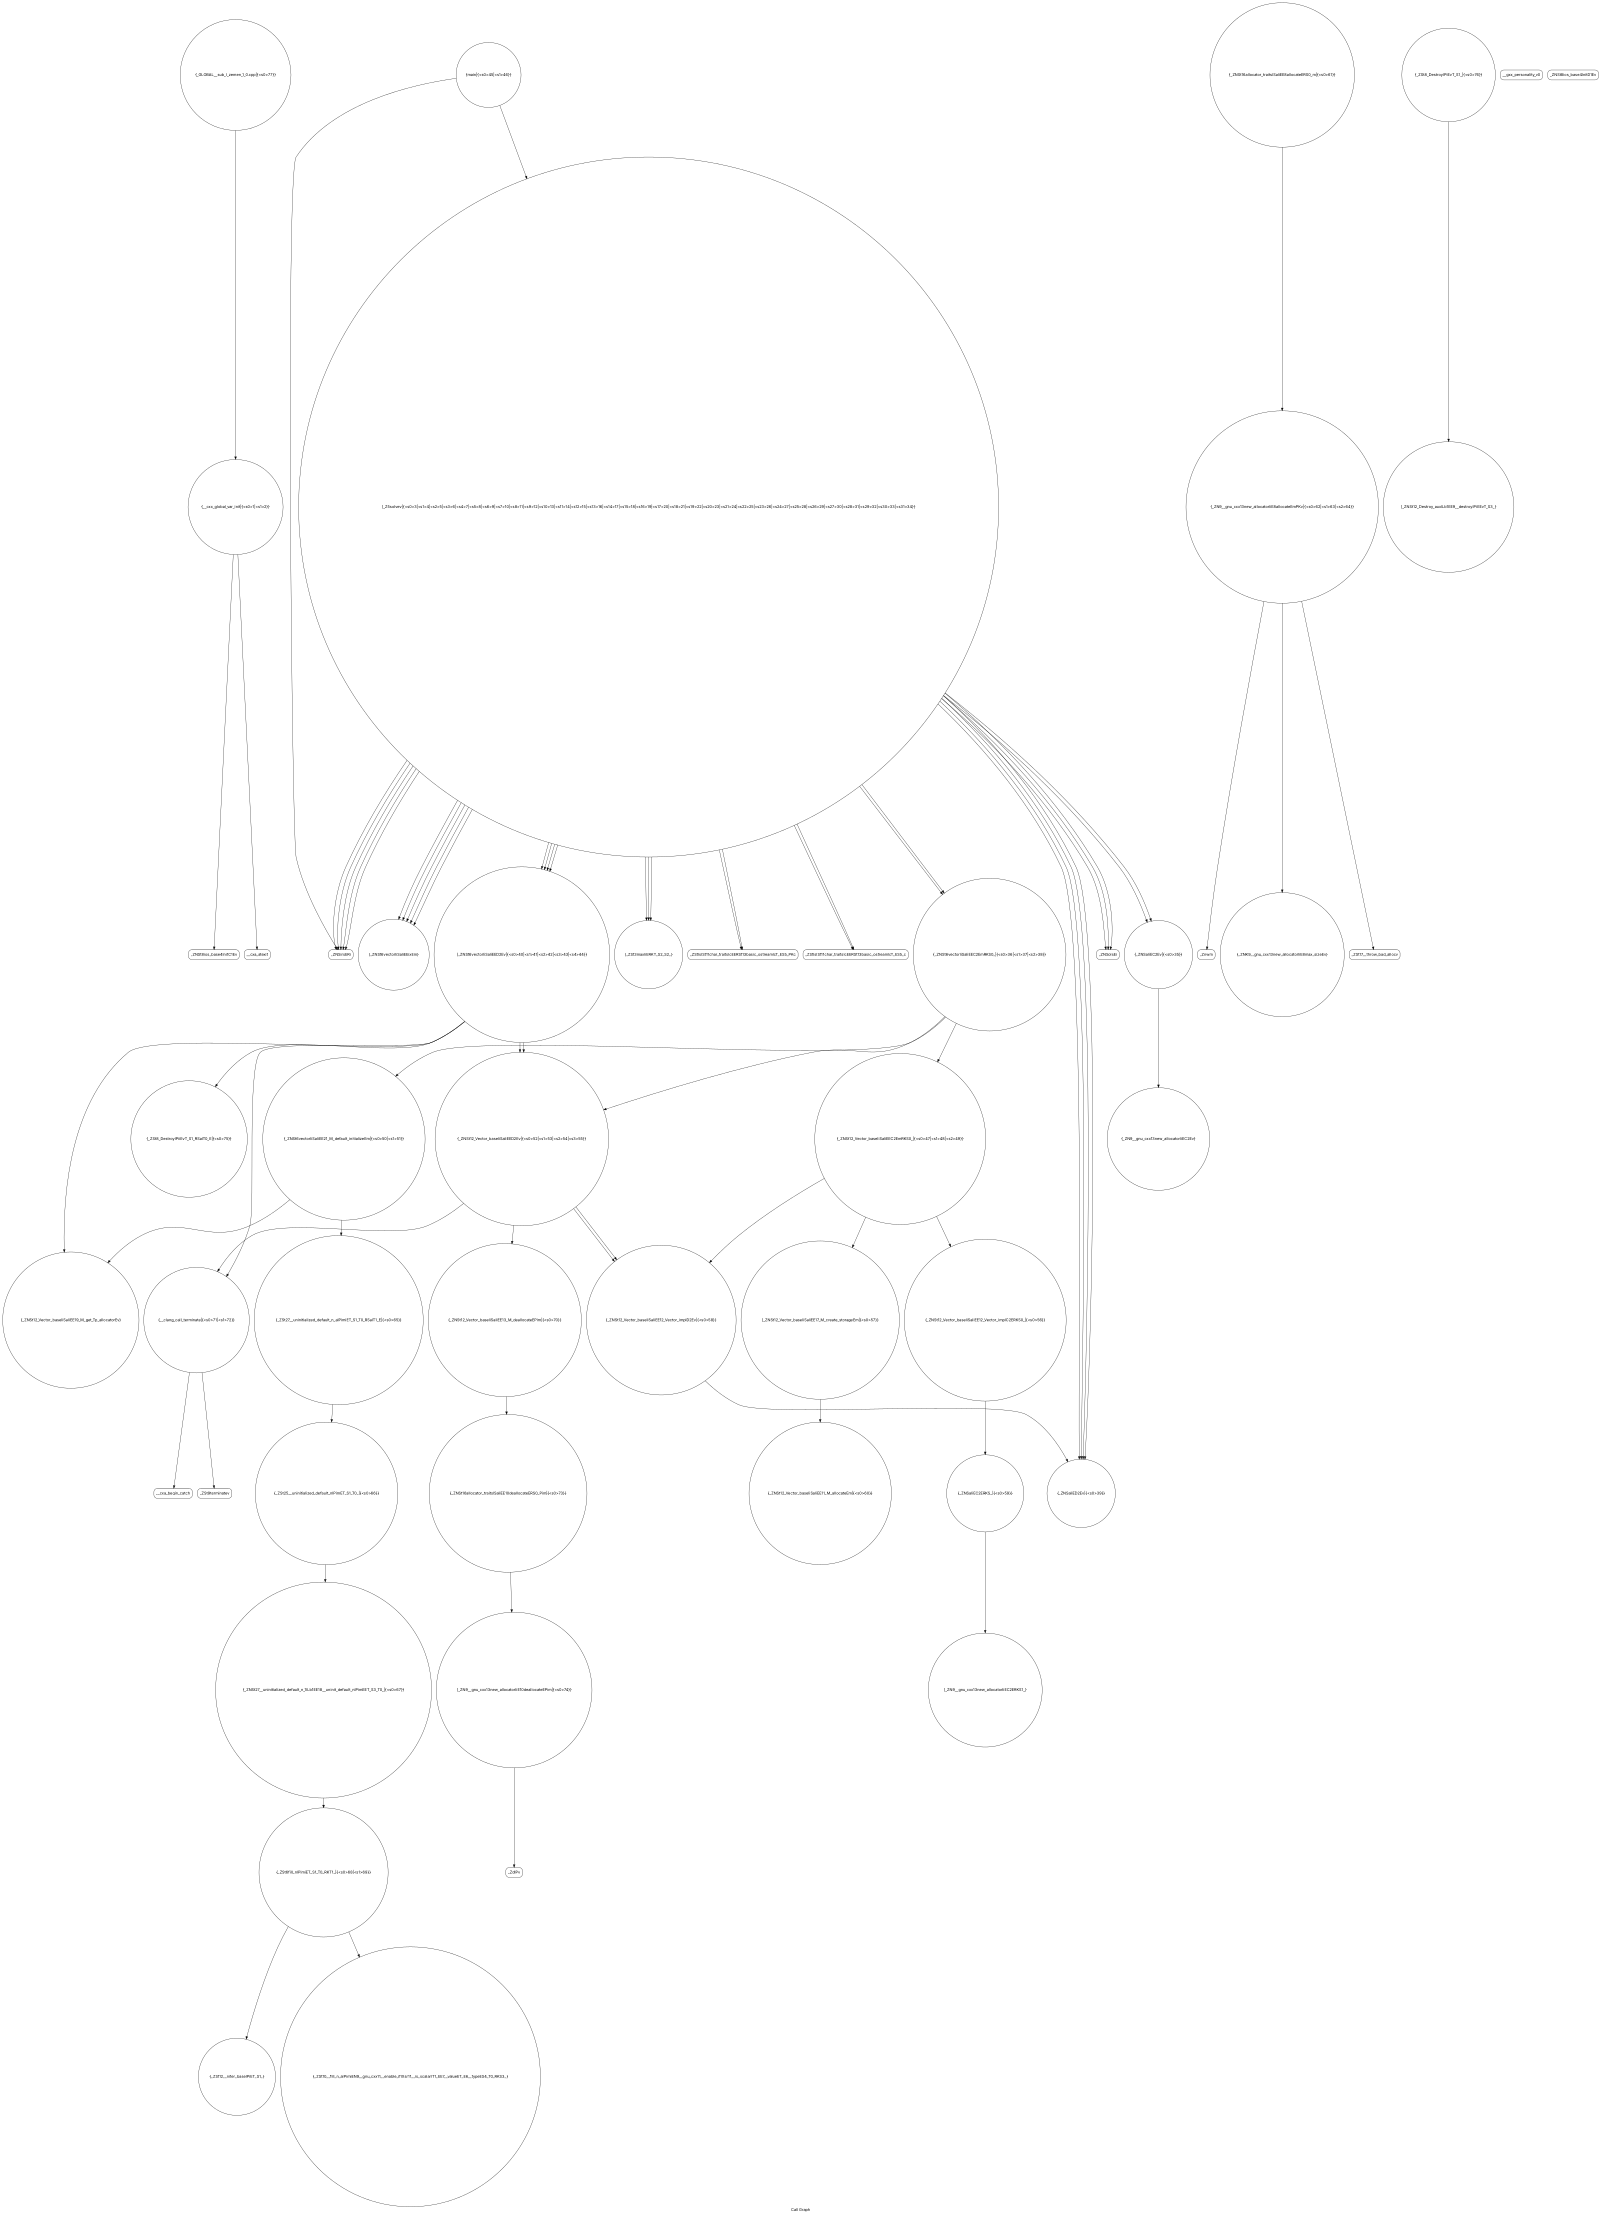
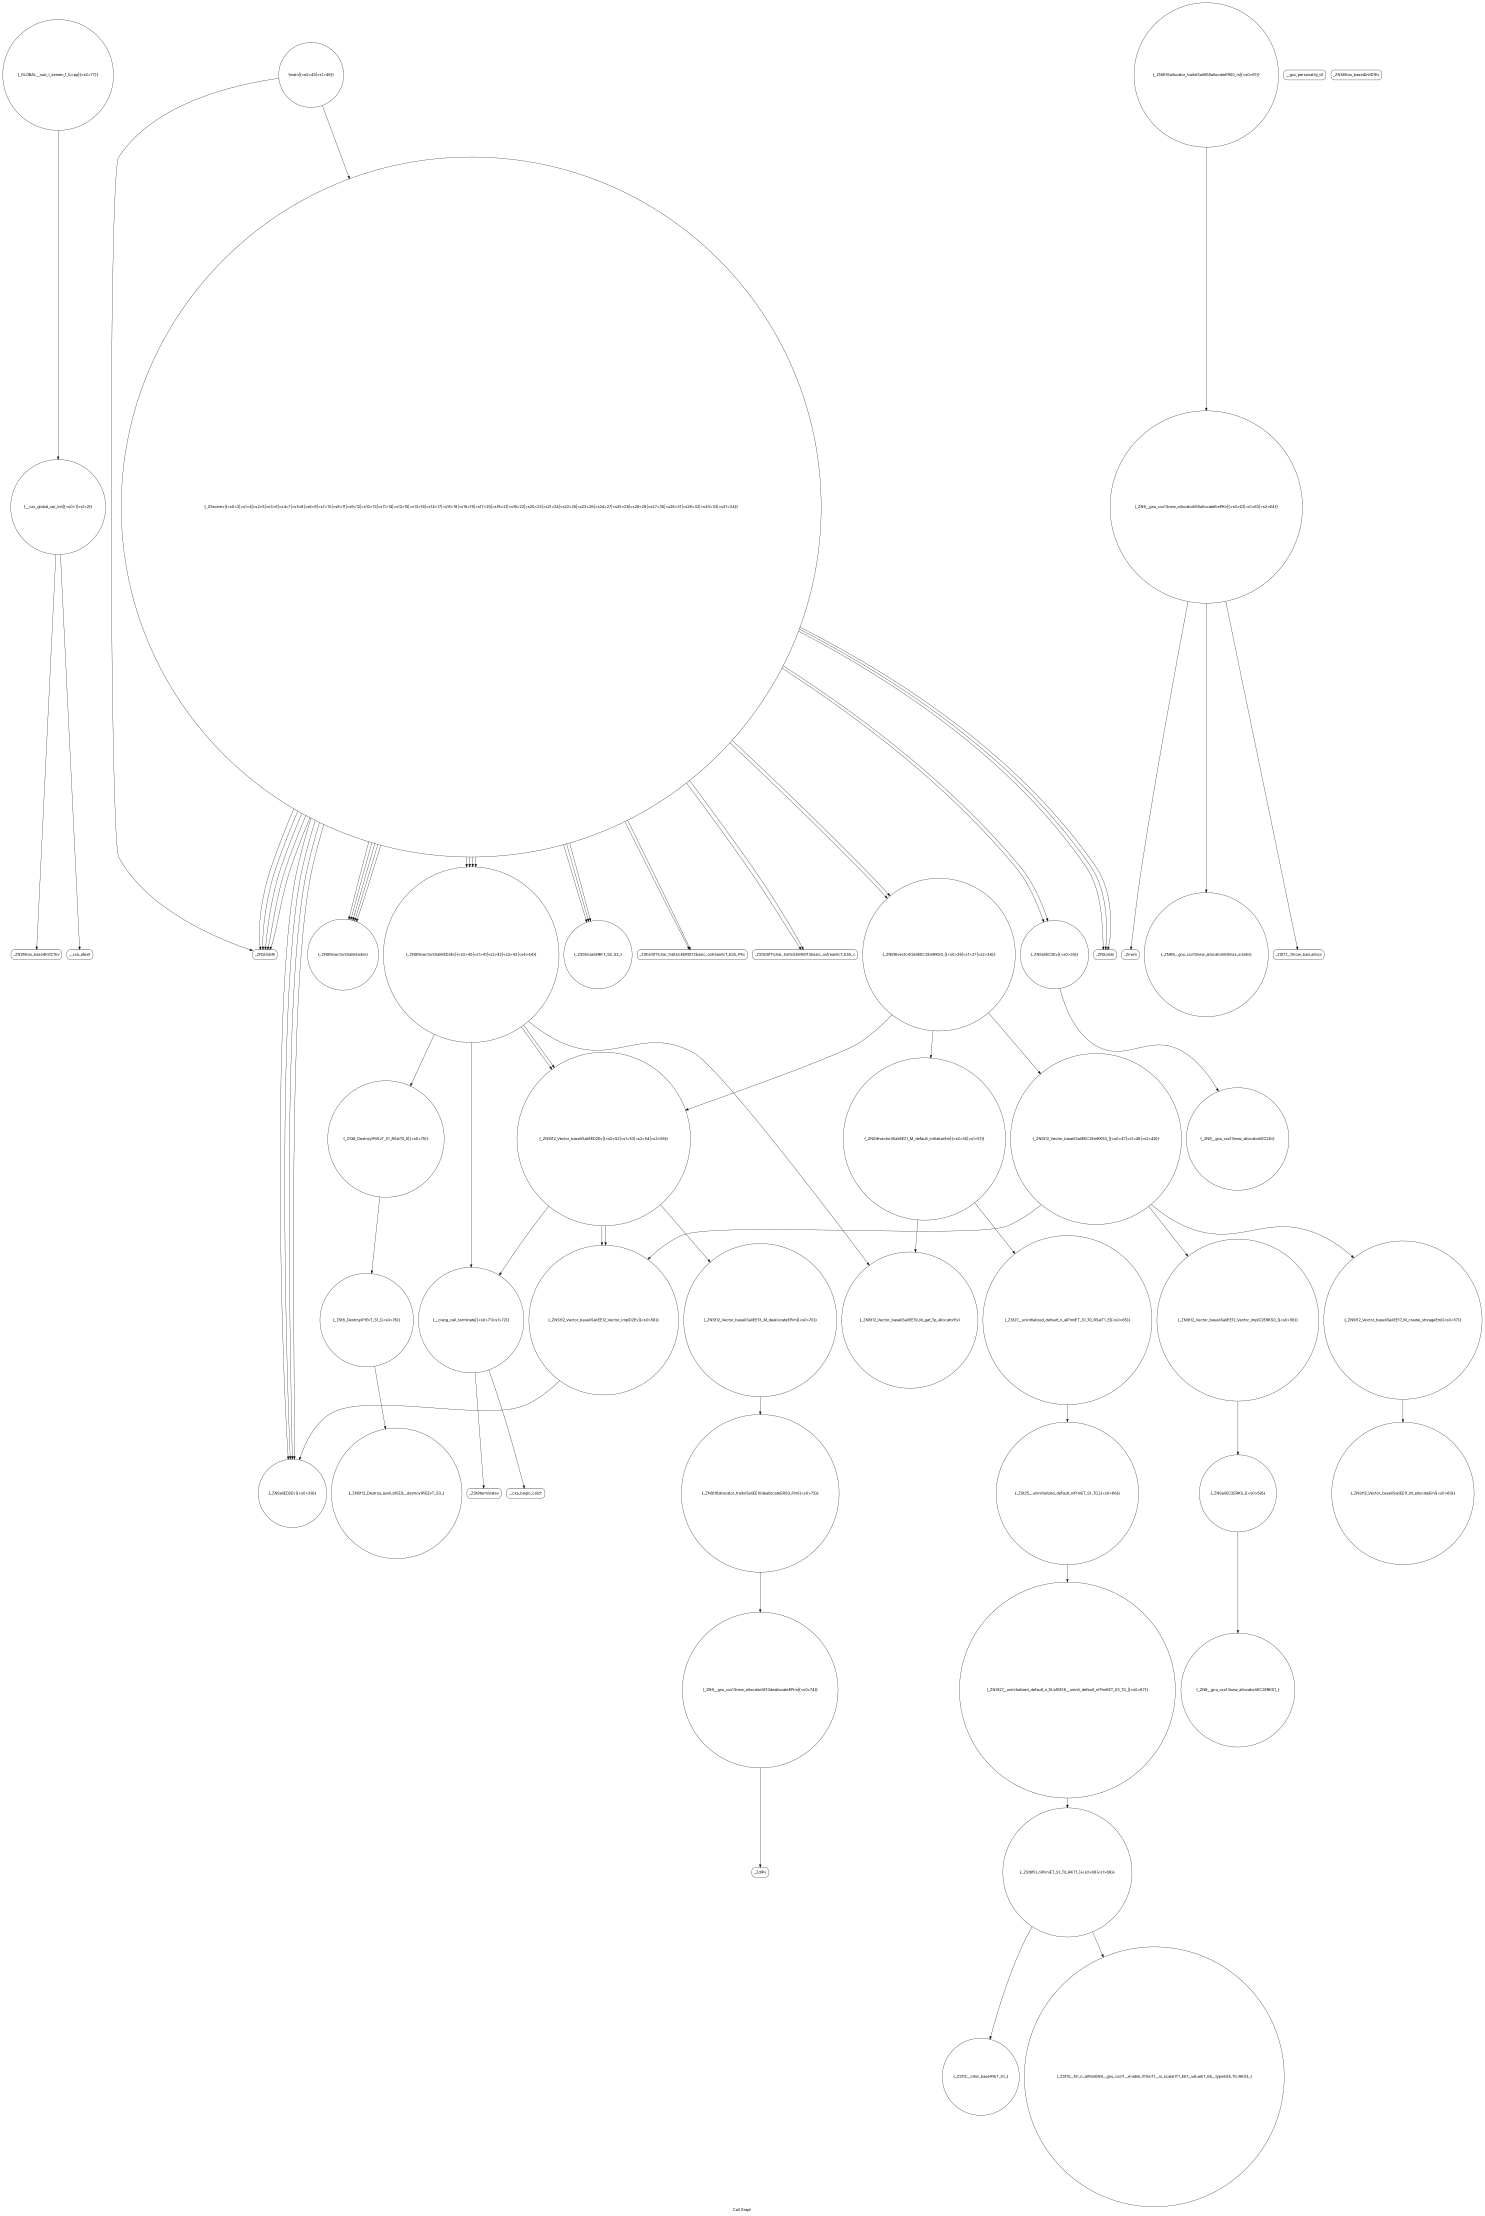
none -> (376, 1234)
